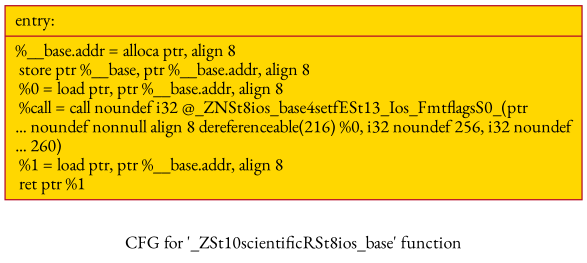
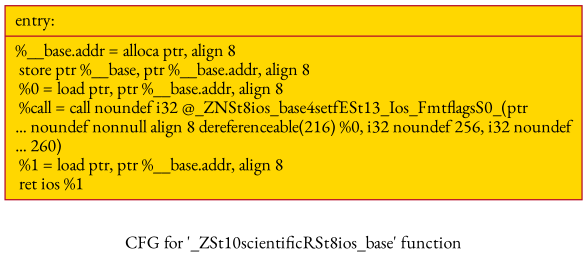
(51, 184) -> (50, 184)
